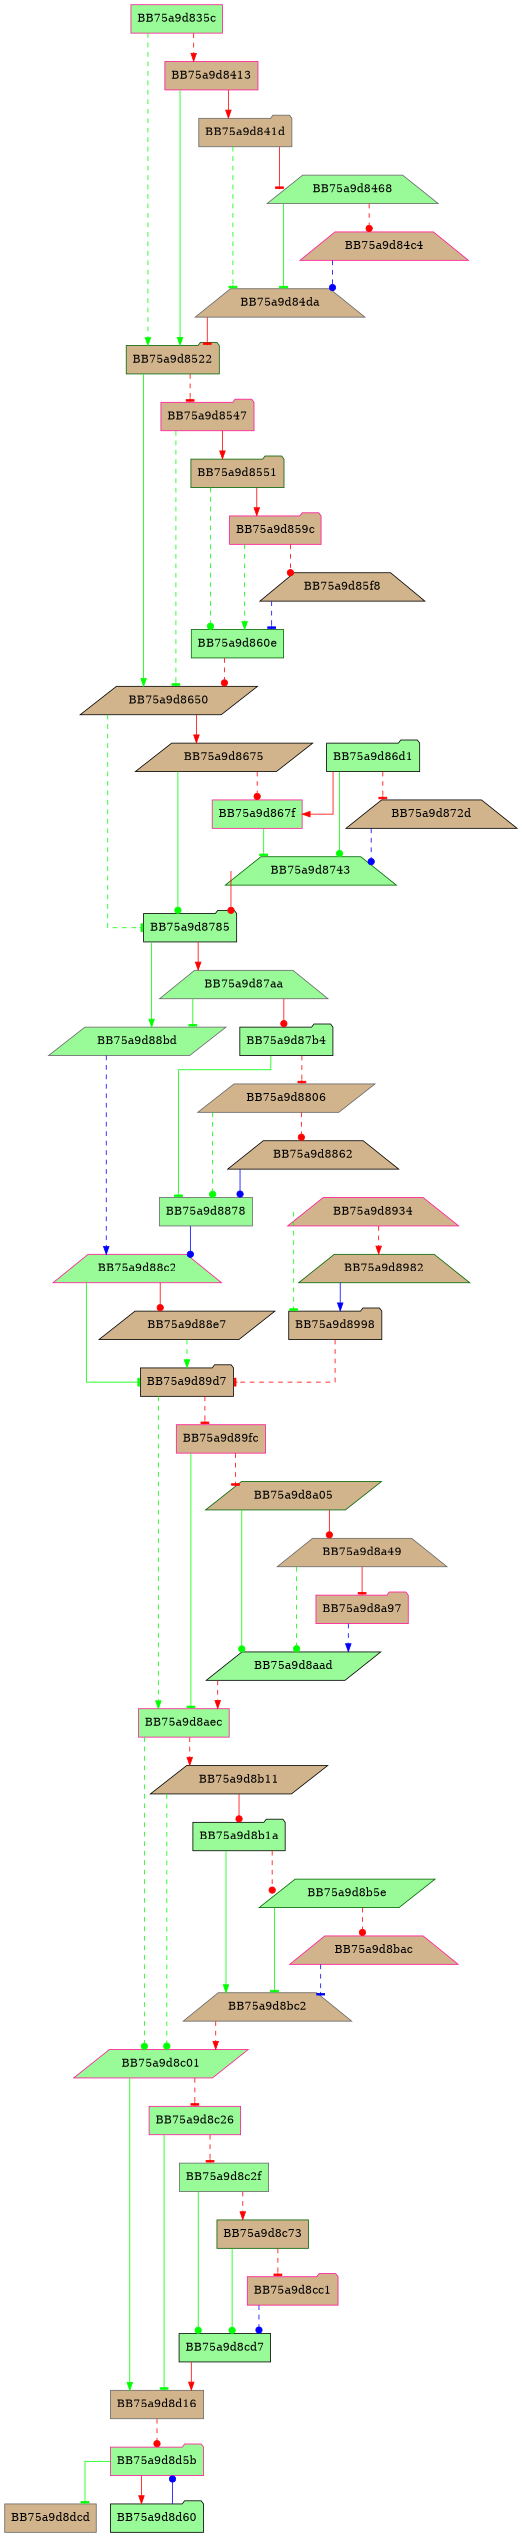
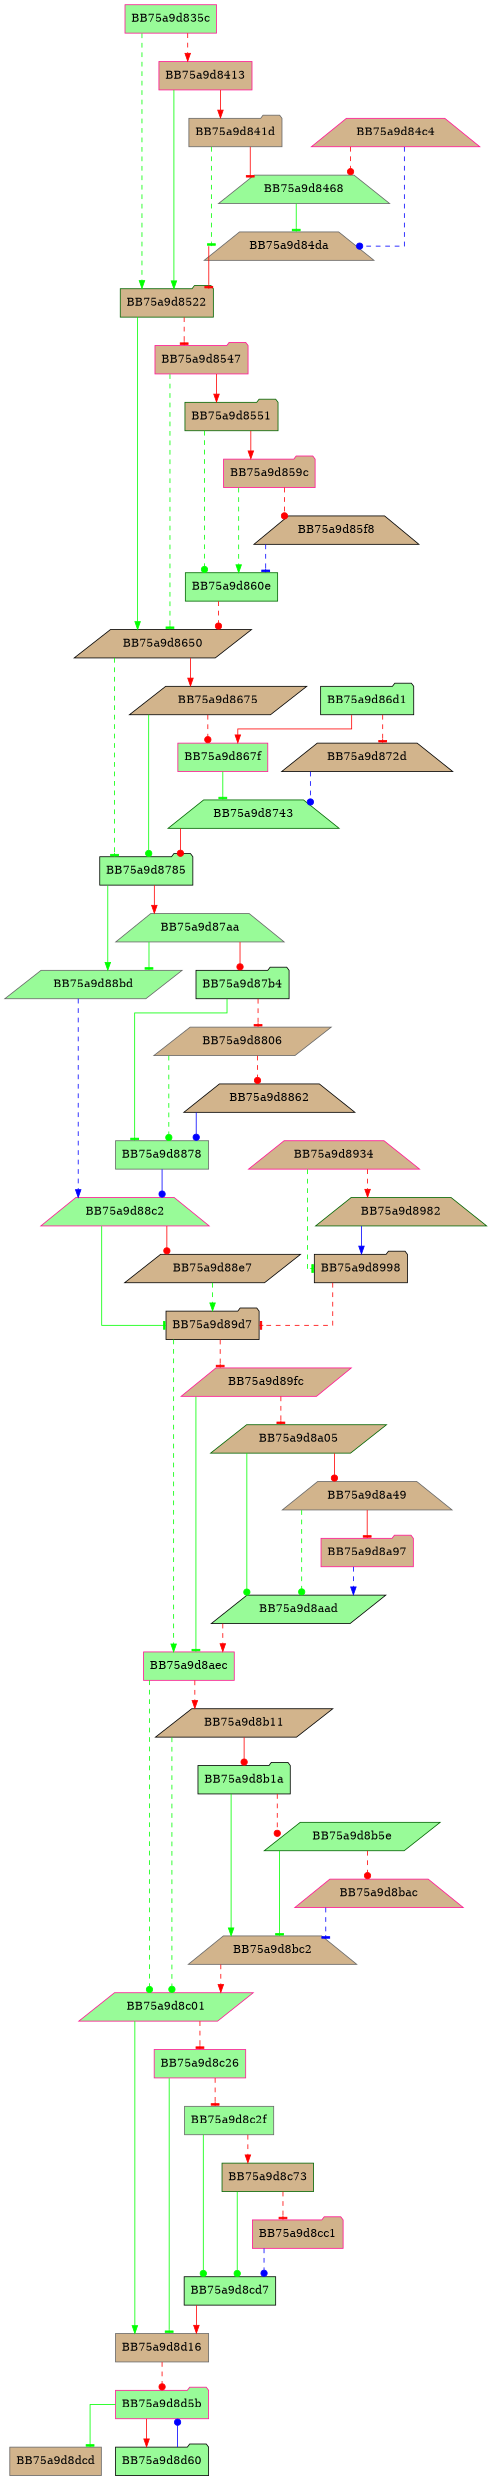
(369, 214) -> (351, 158)
(340, 811) -> none
(221, 1439) -> (266, 1382)
